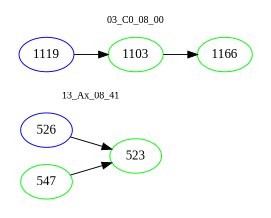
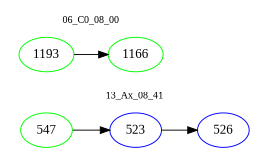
(136, 21) -> (91, 21)
(47, 55) -> none
(136, 55) -> (47, 55)
(86, 142) -> (175, 130)
(136, 156) -> (136, 130)
